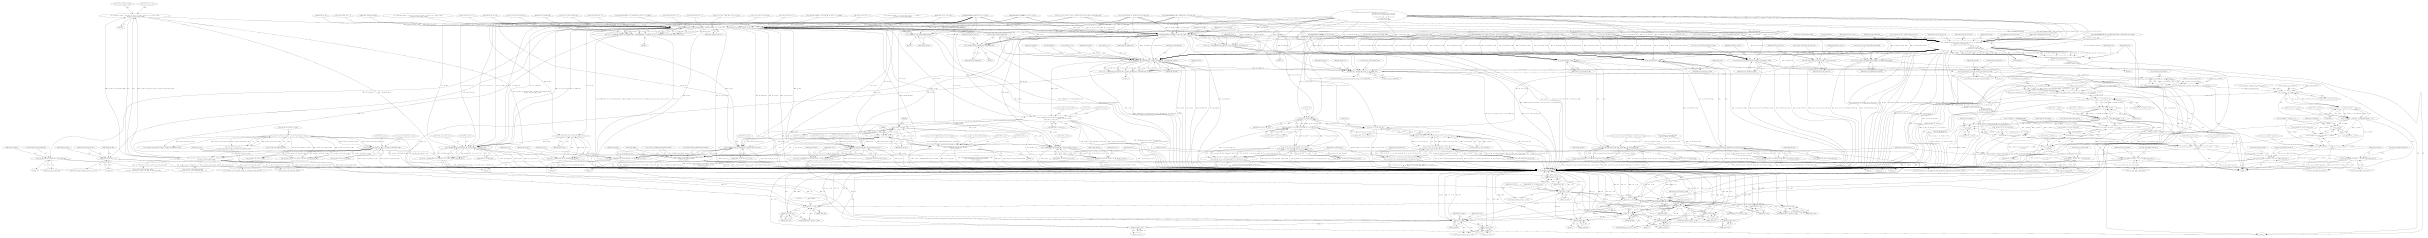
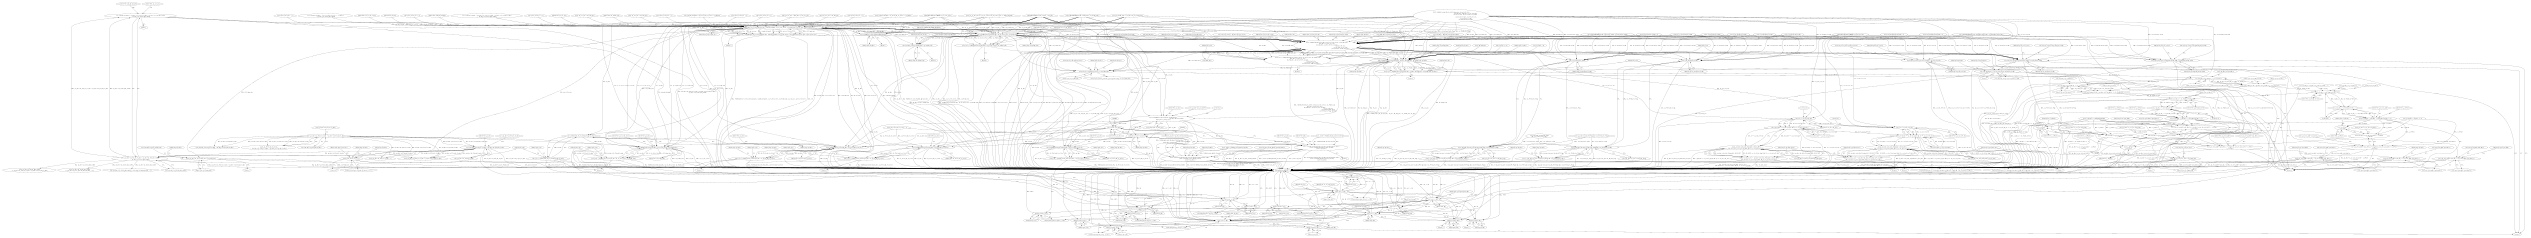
(2015, 132) -> (2091, 132)
(940, 144) -> (1037, 133)
